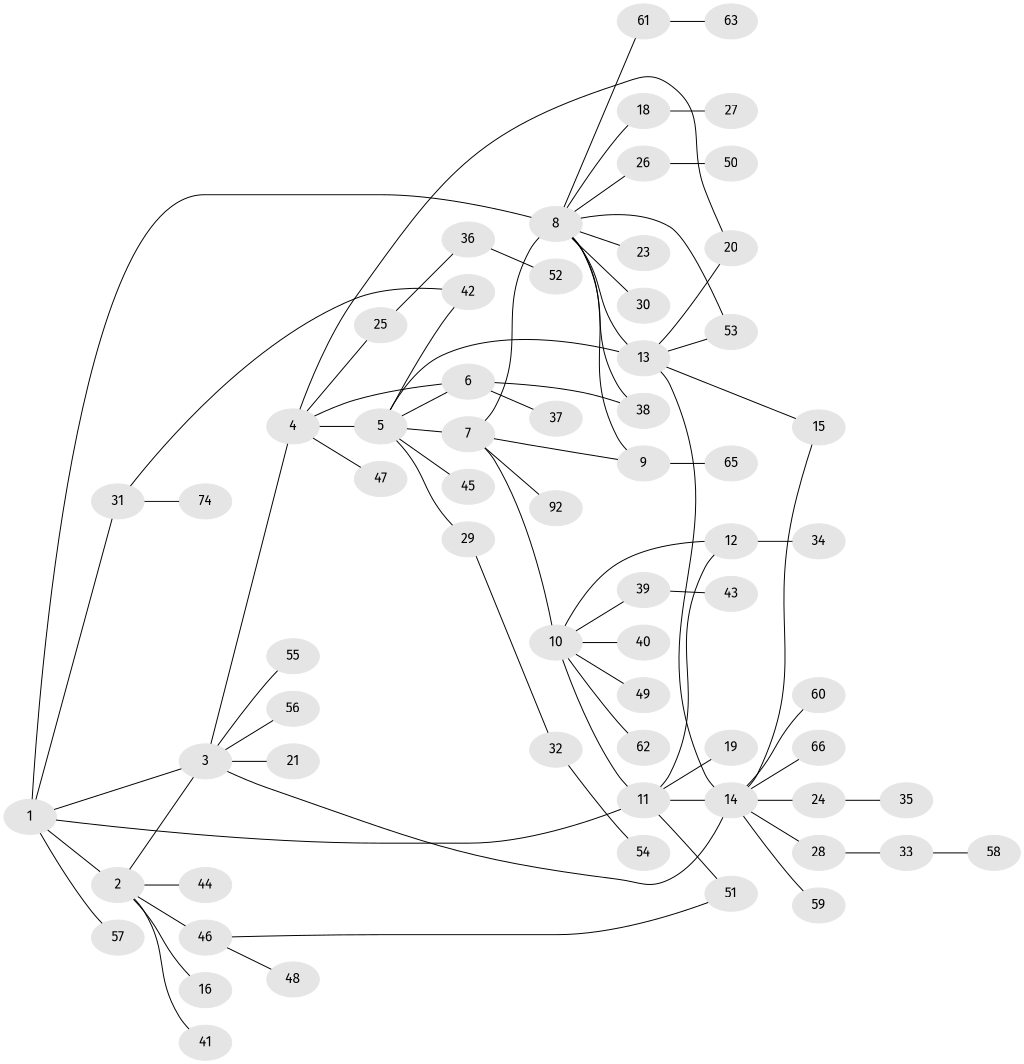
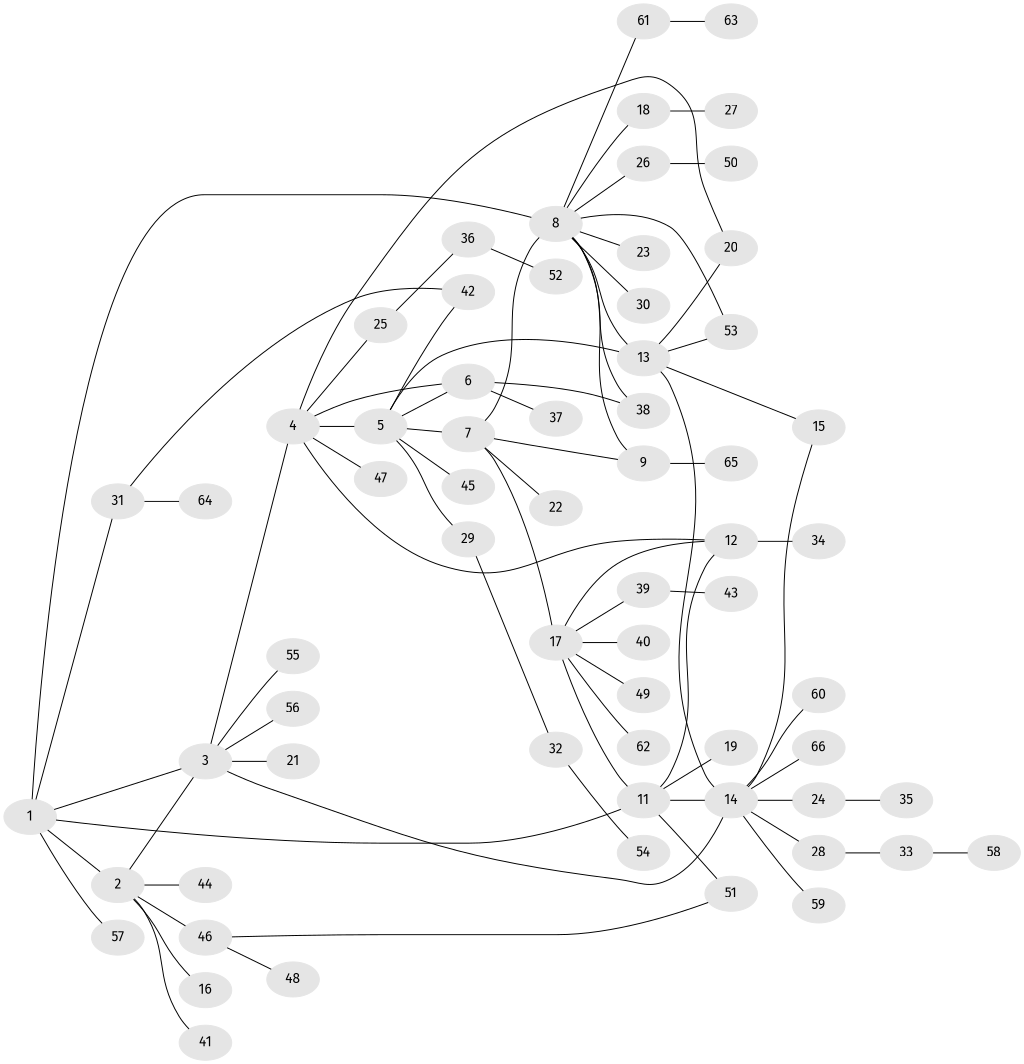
(205, 501) -> (205, 501)
(556, 508) -> (556, 508)
none -> (470, 572)
(556, 643) -> (556, 643)
